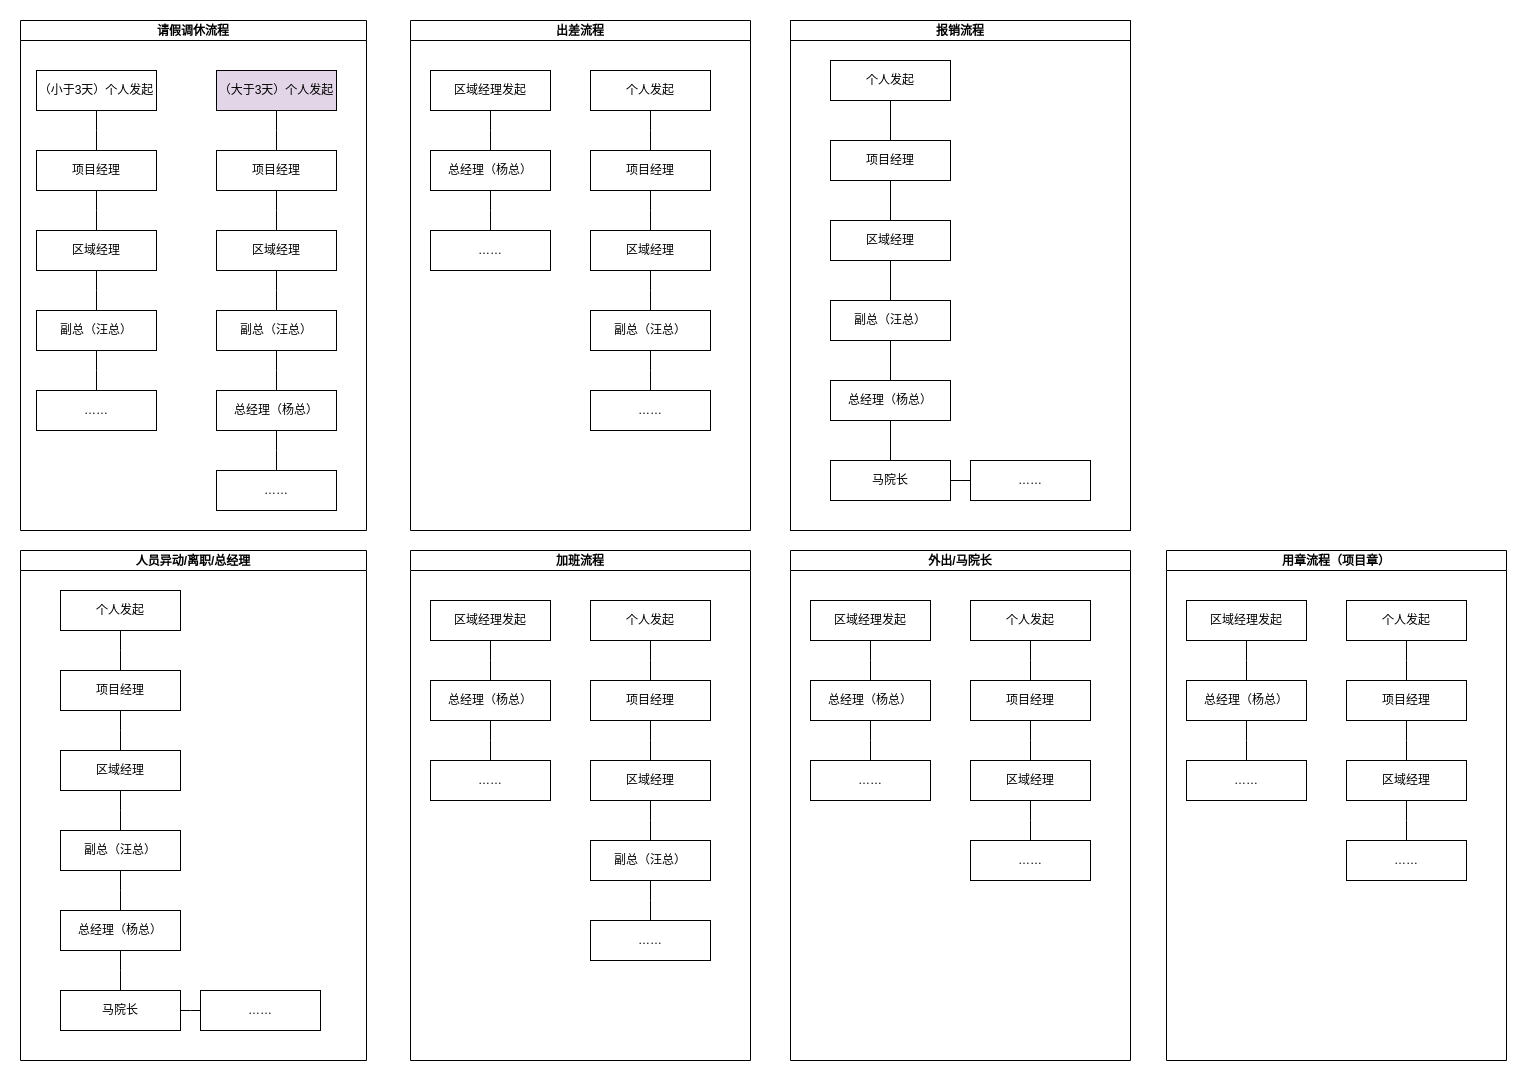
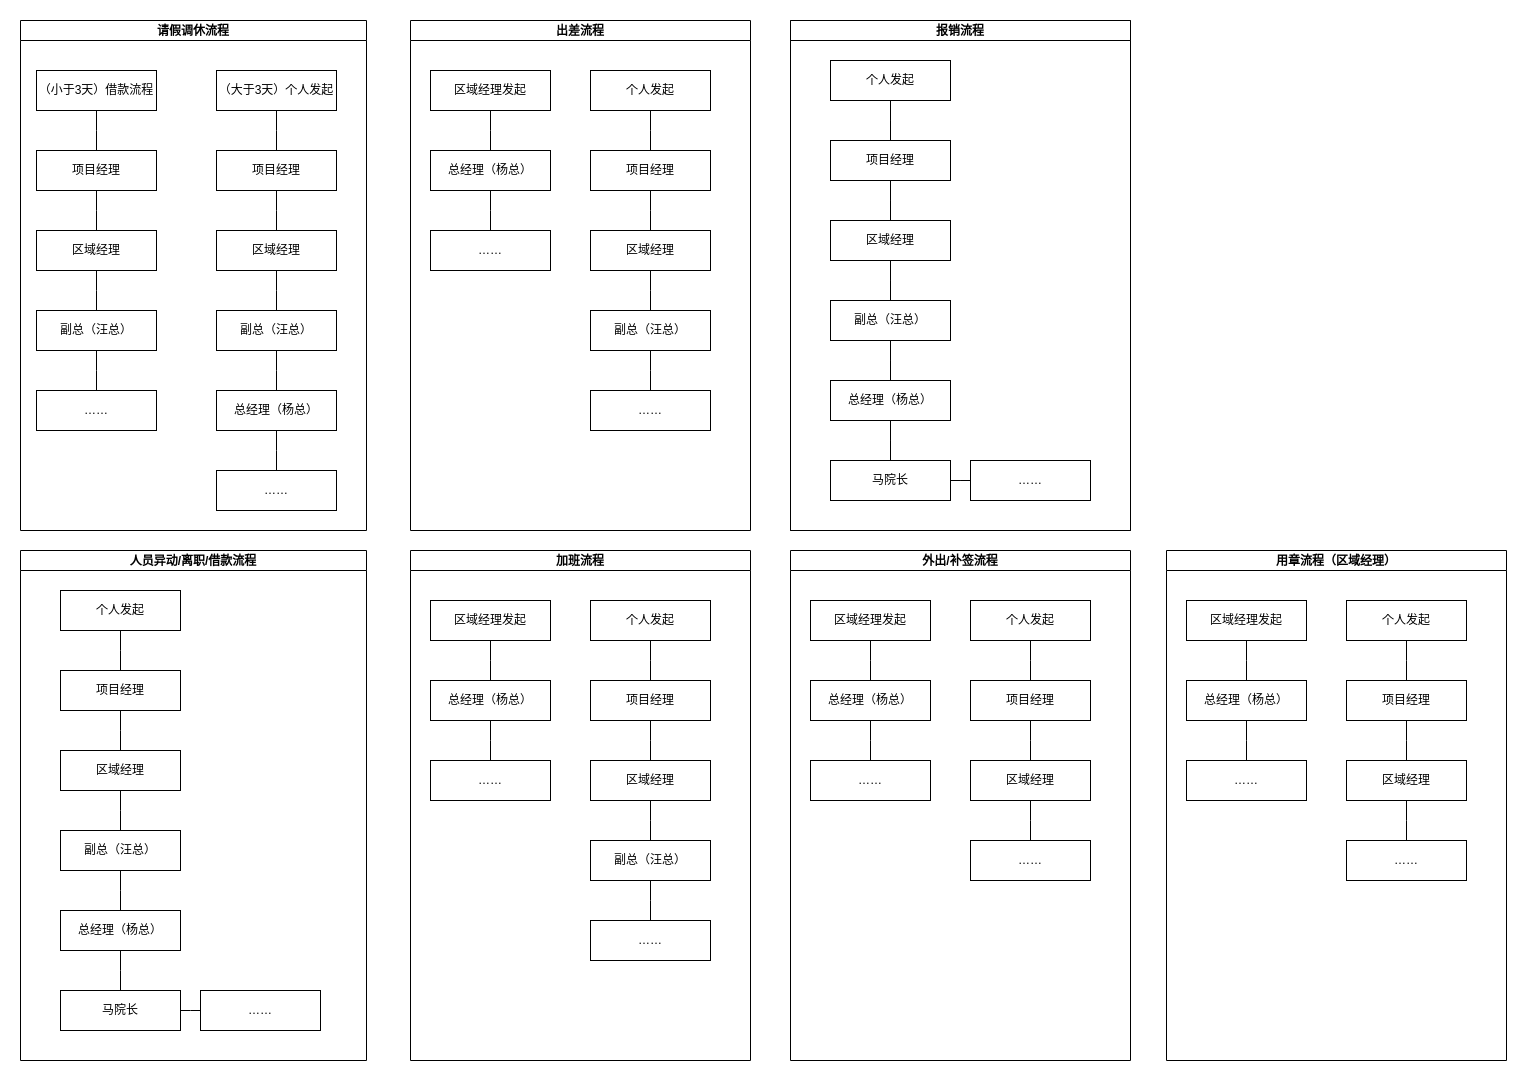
(97, 91) -> (97, 91)
(277, 91) -> (277, 91)
(193, 561) -> (193, 561)
(960, 561) -> (960, 561)
(1336, 561) -> (1336, 561)
